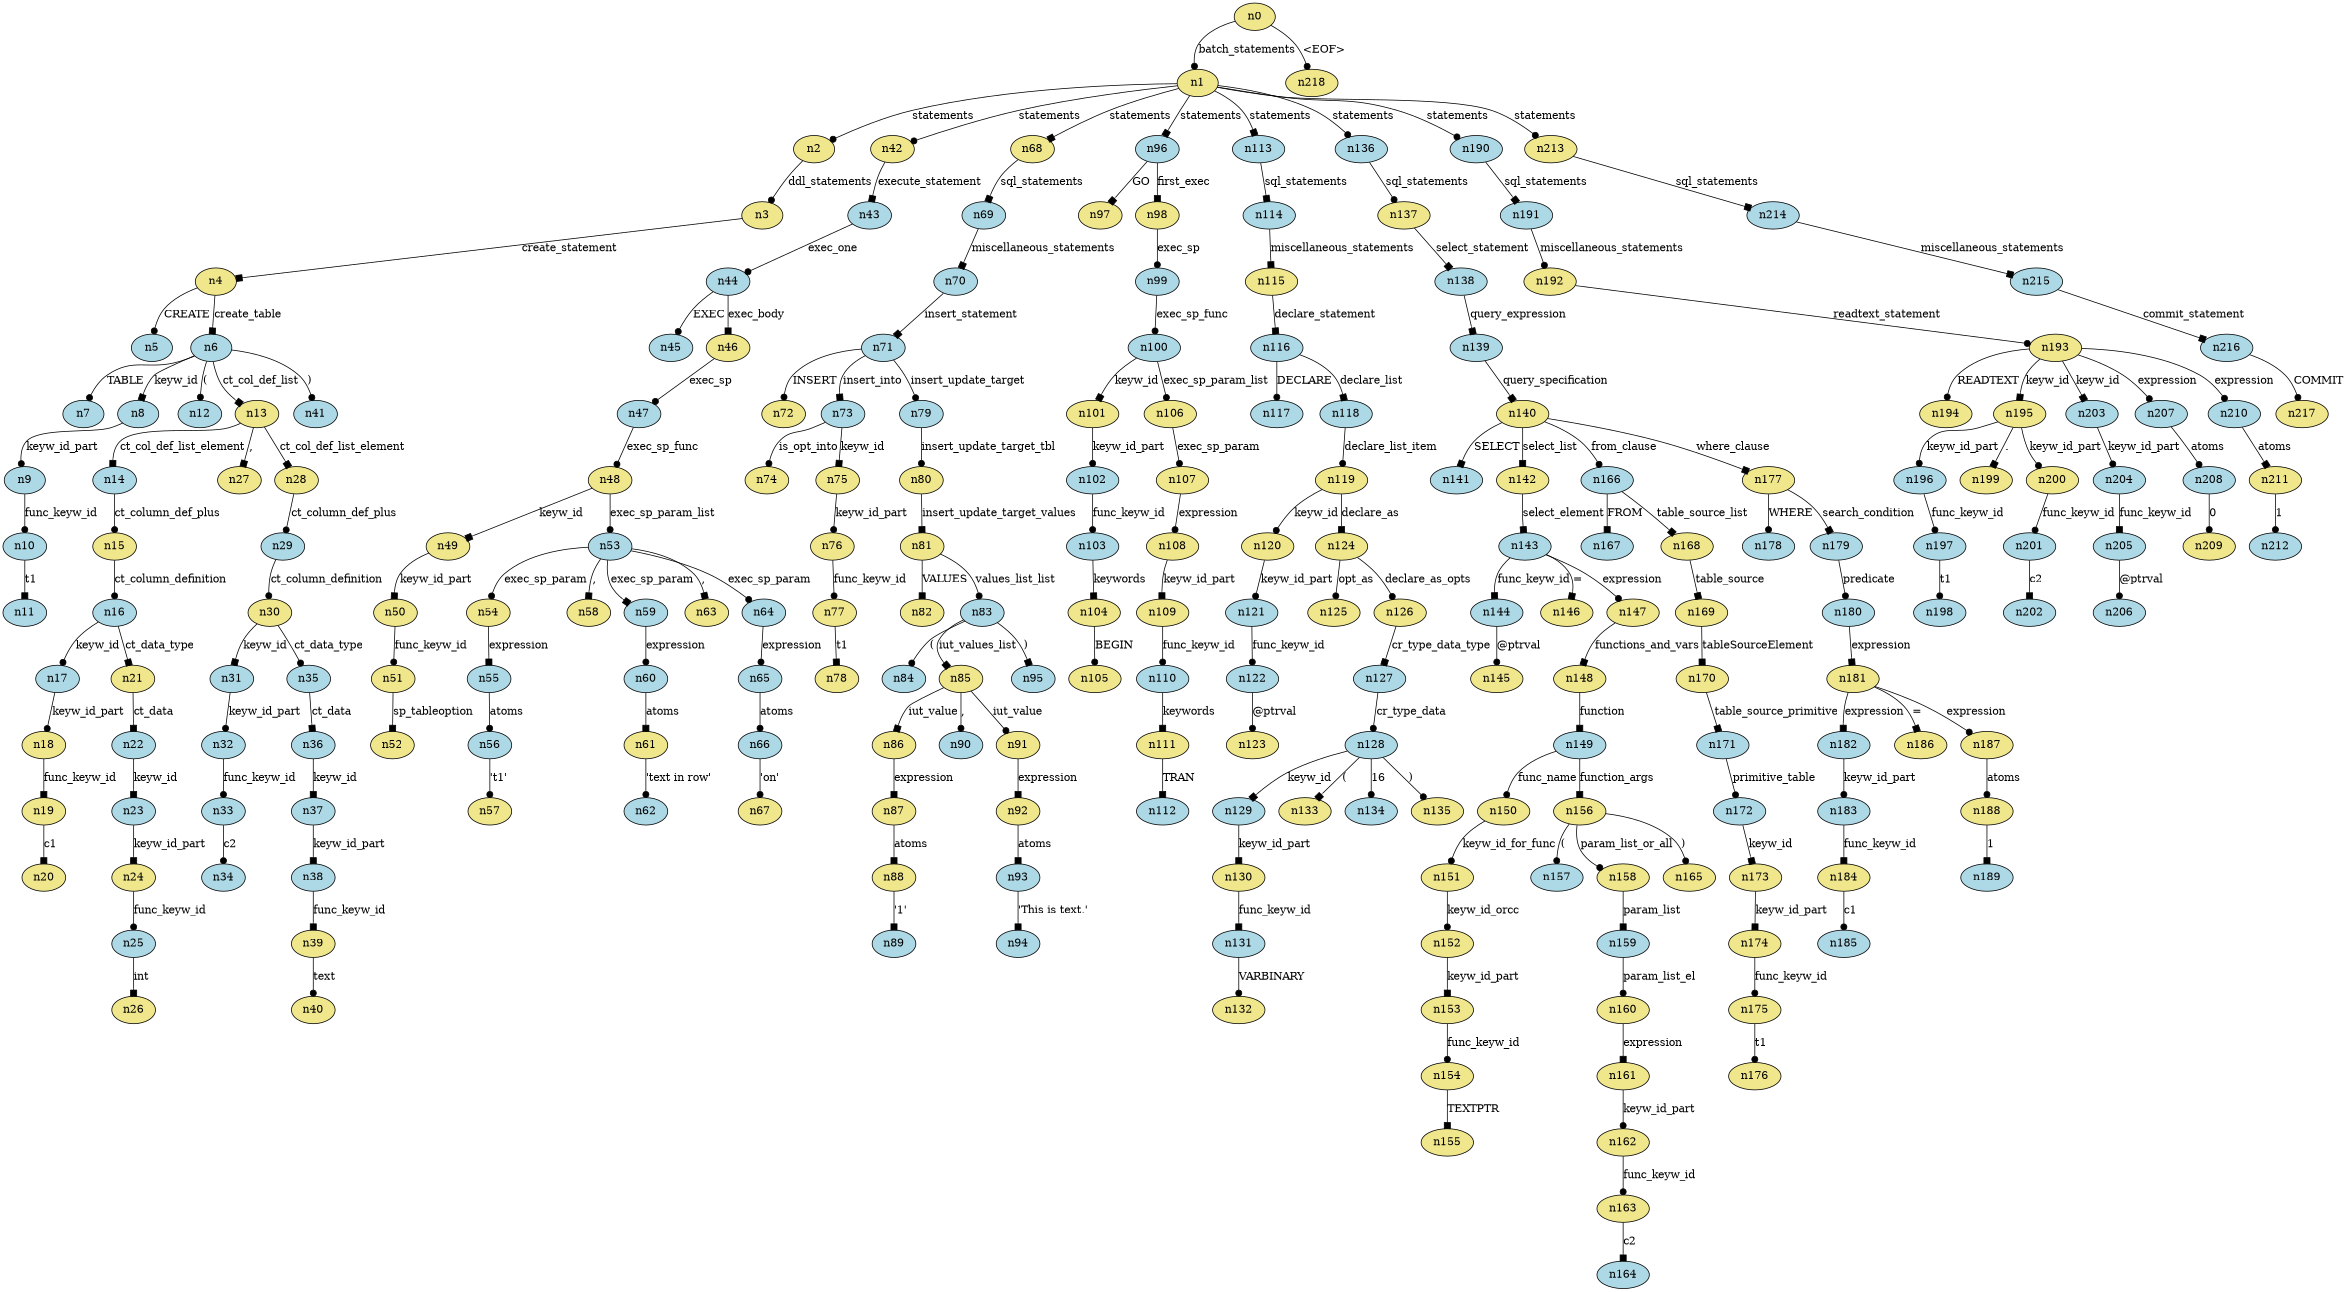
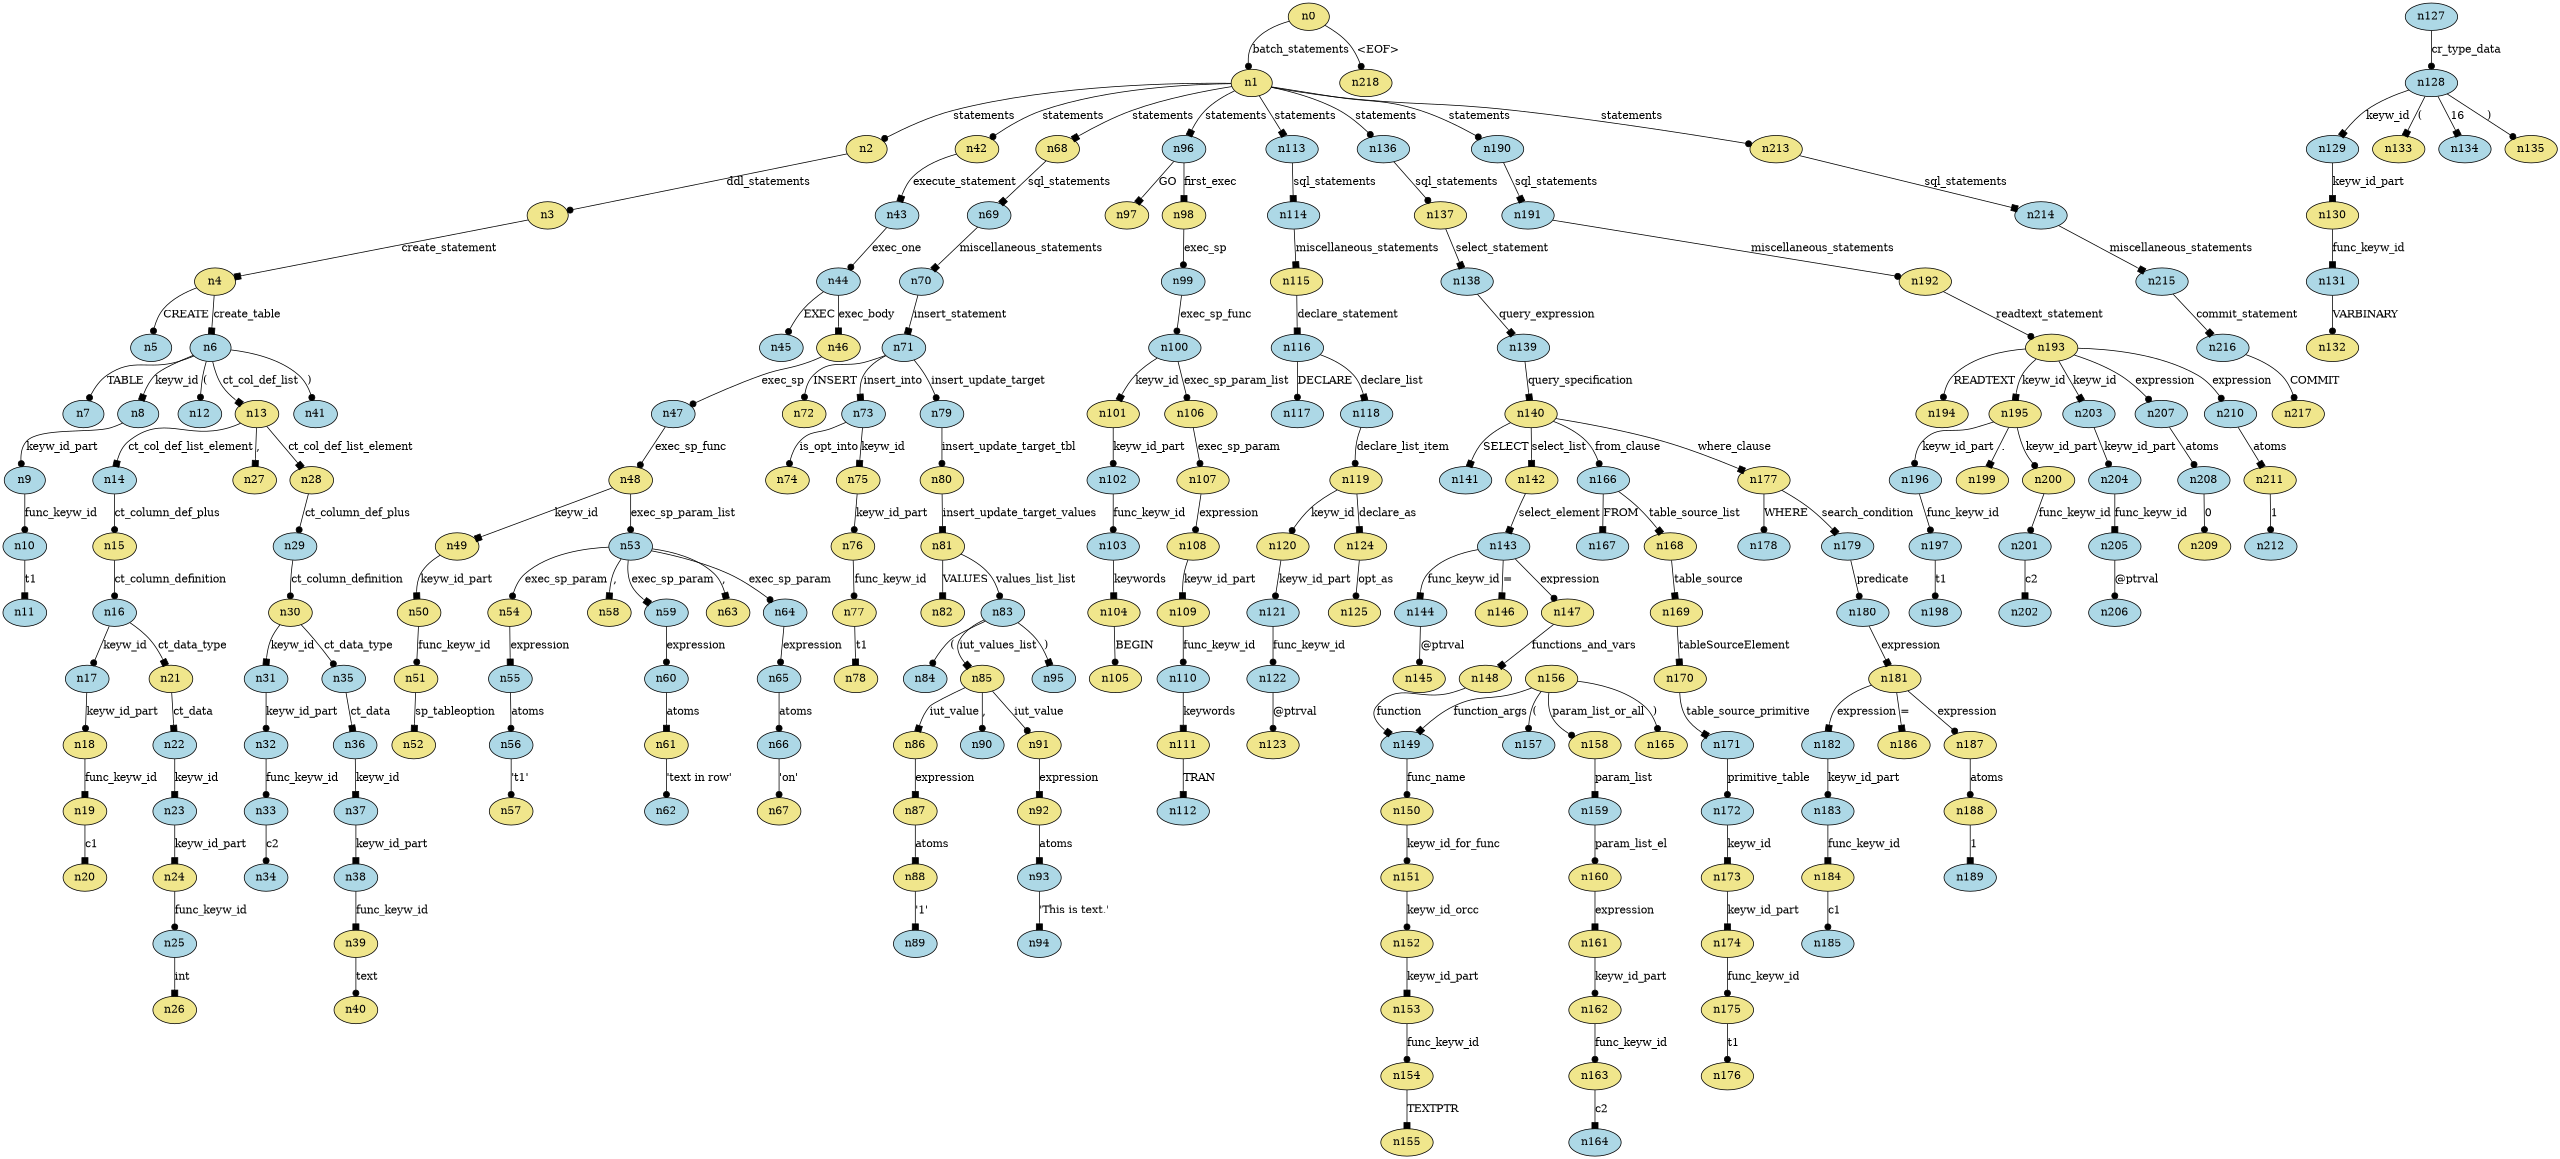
(1400, 613) -> none
(1580, 774) -> (1474, 699)
(1371, 775) -> (2446, 113)
